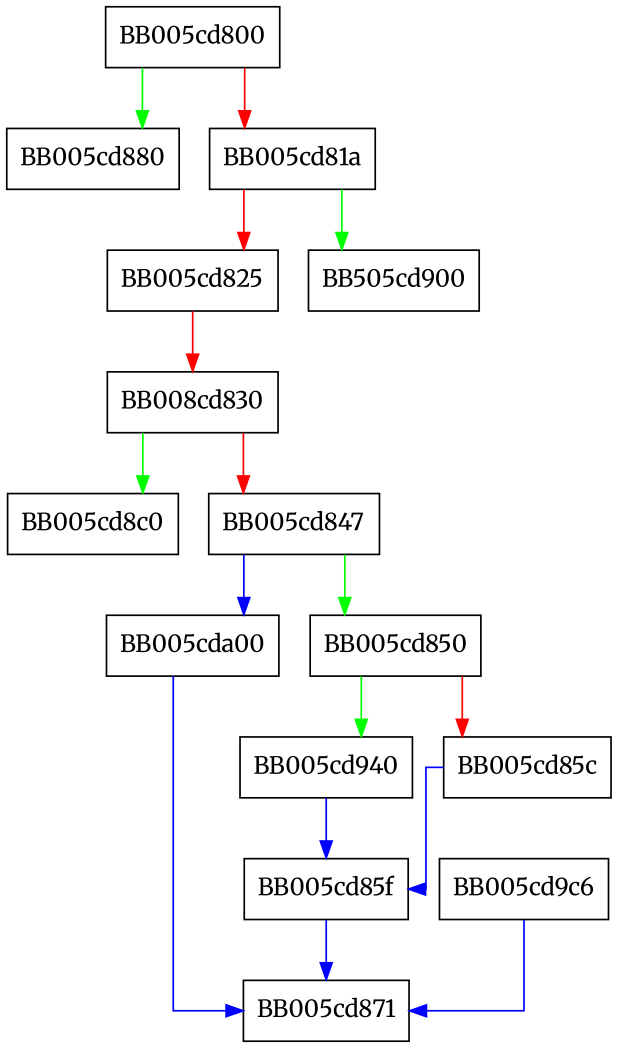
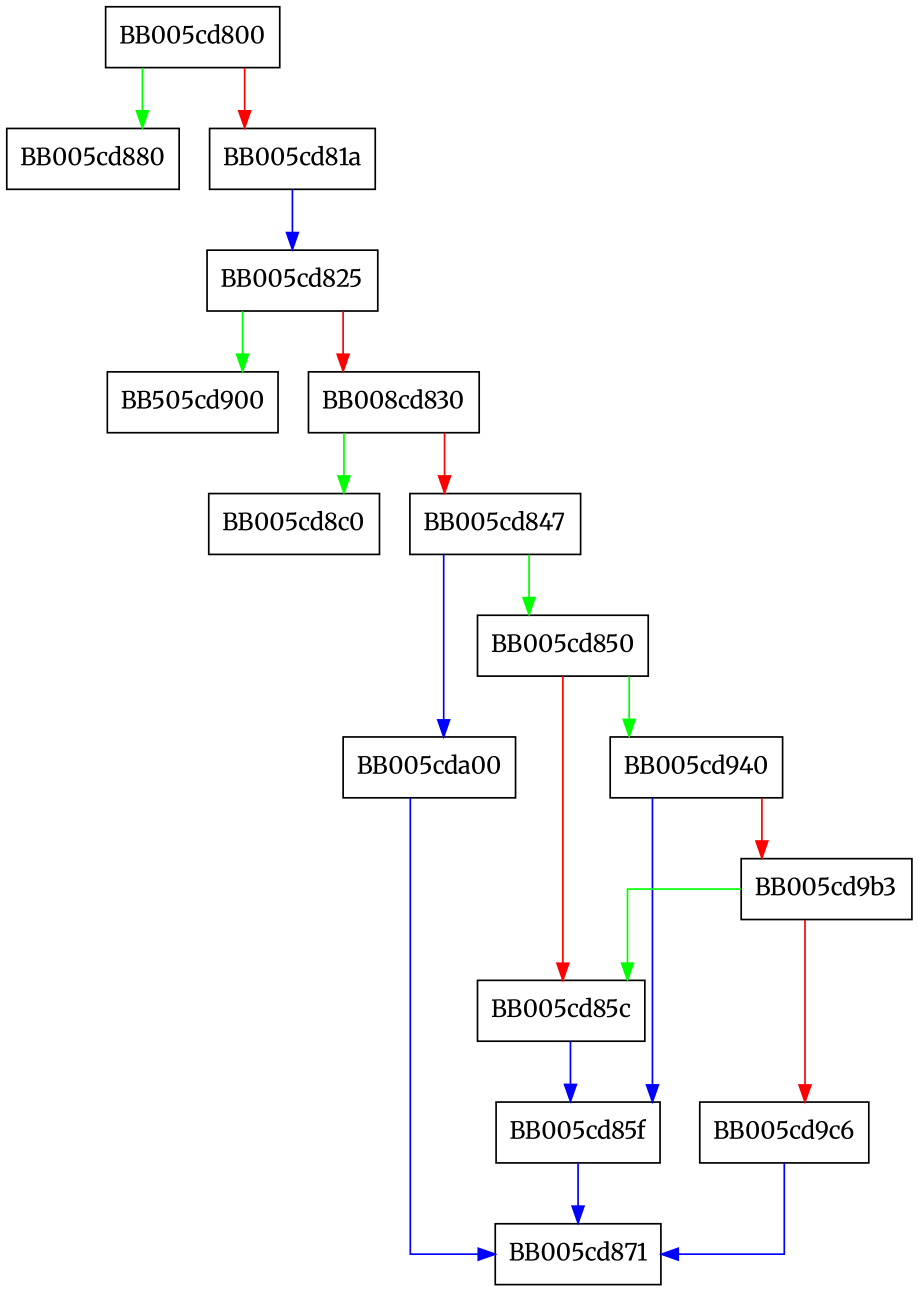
(244, 211) -> (292, 211)
(342, 211) -> (243, 333)
none -> (827, 889)
